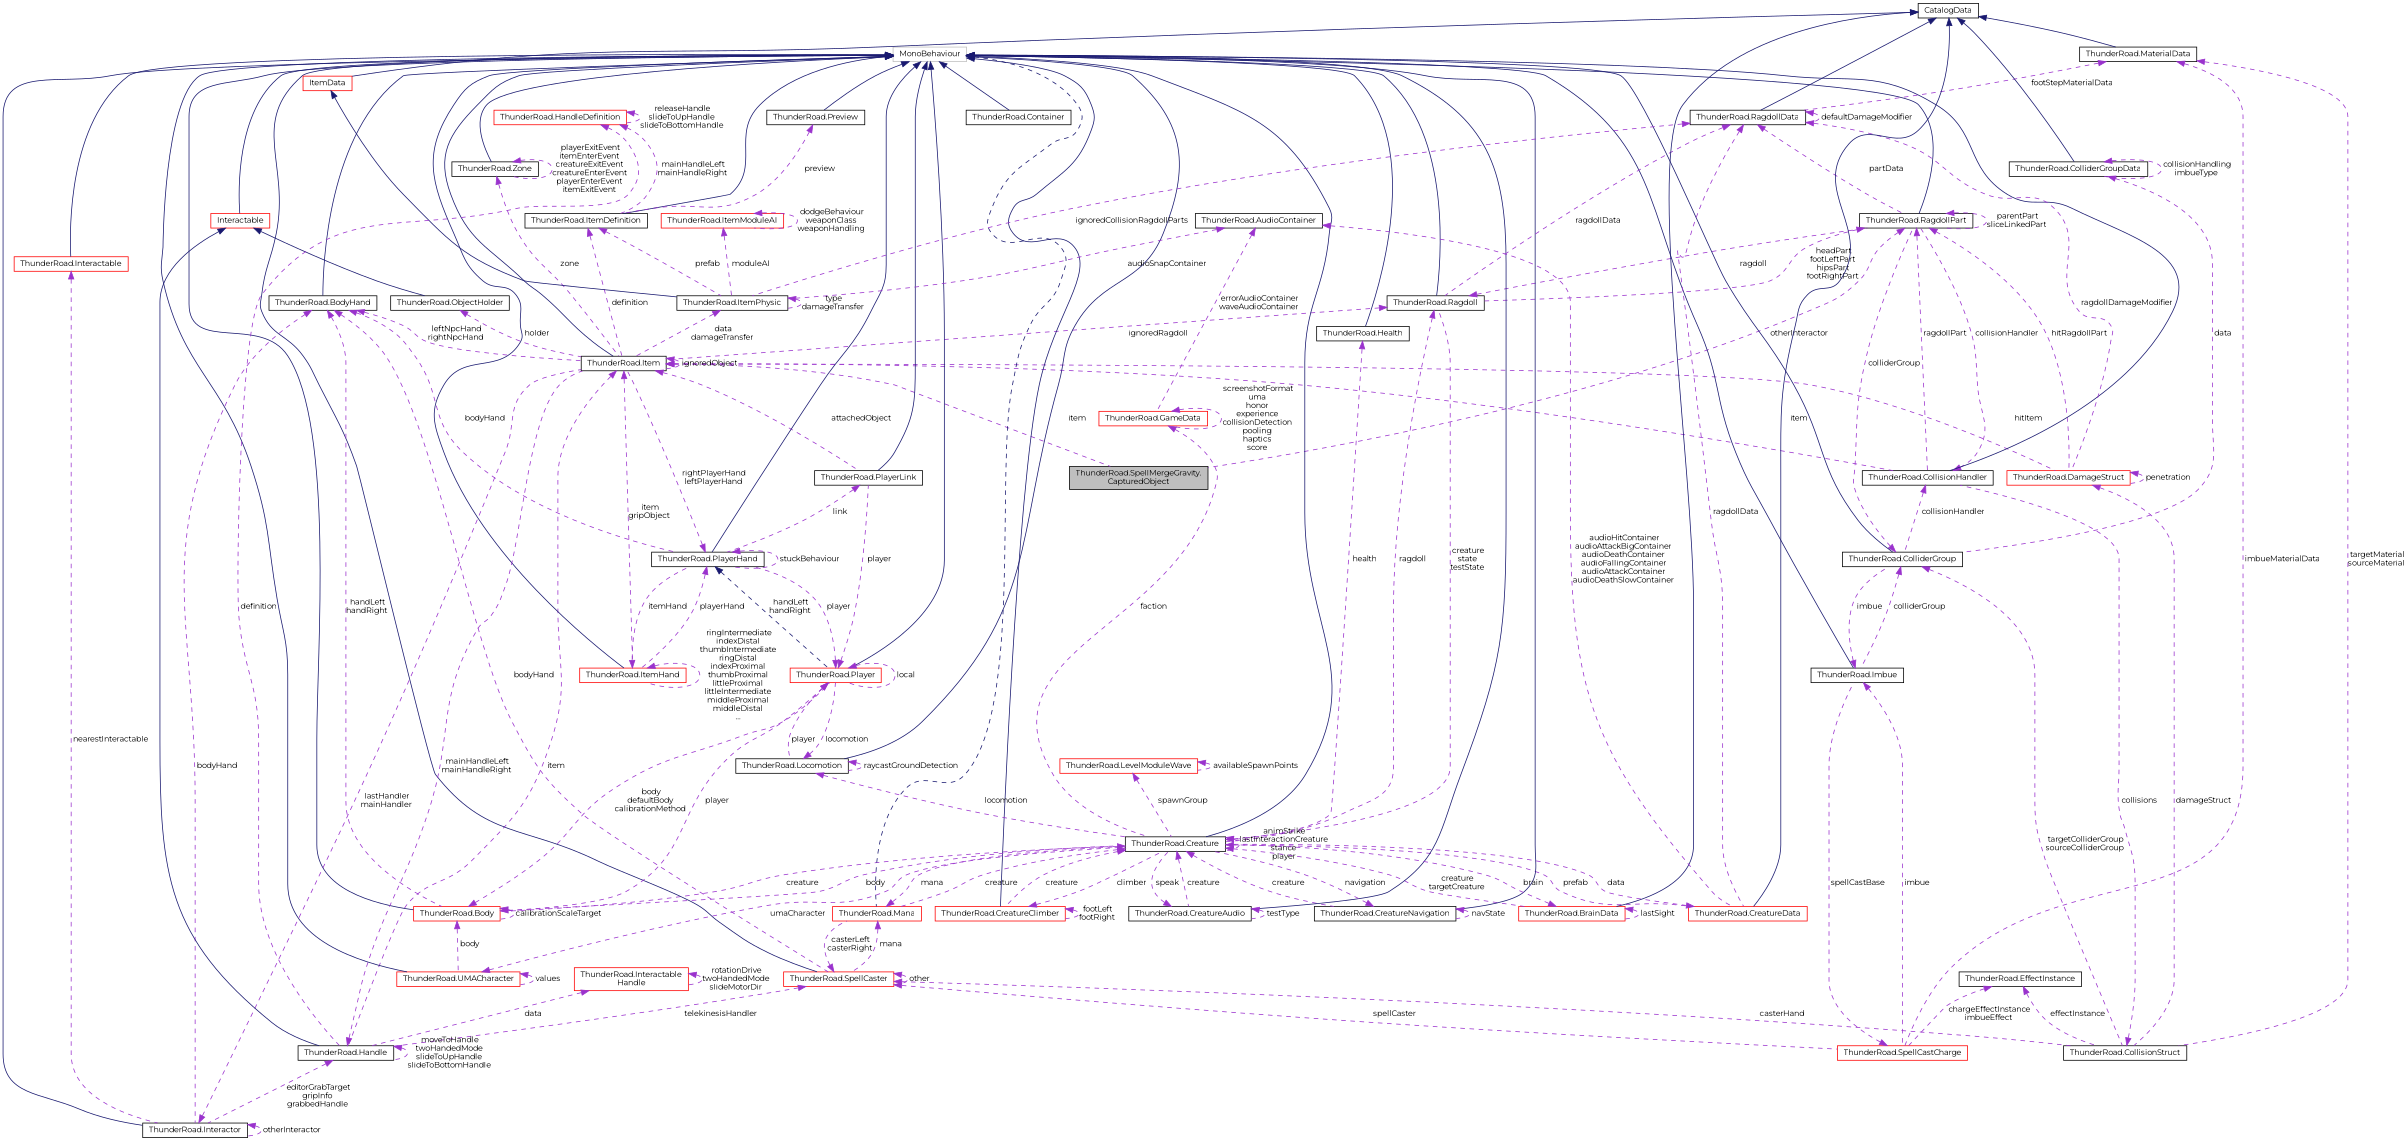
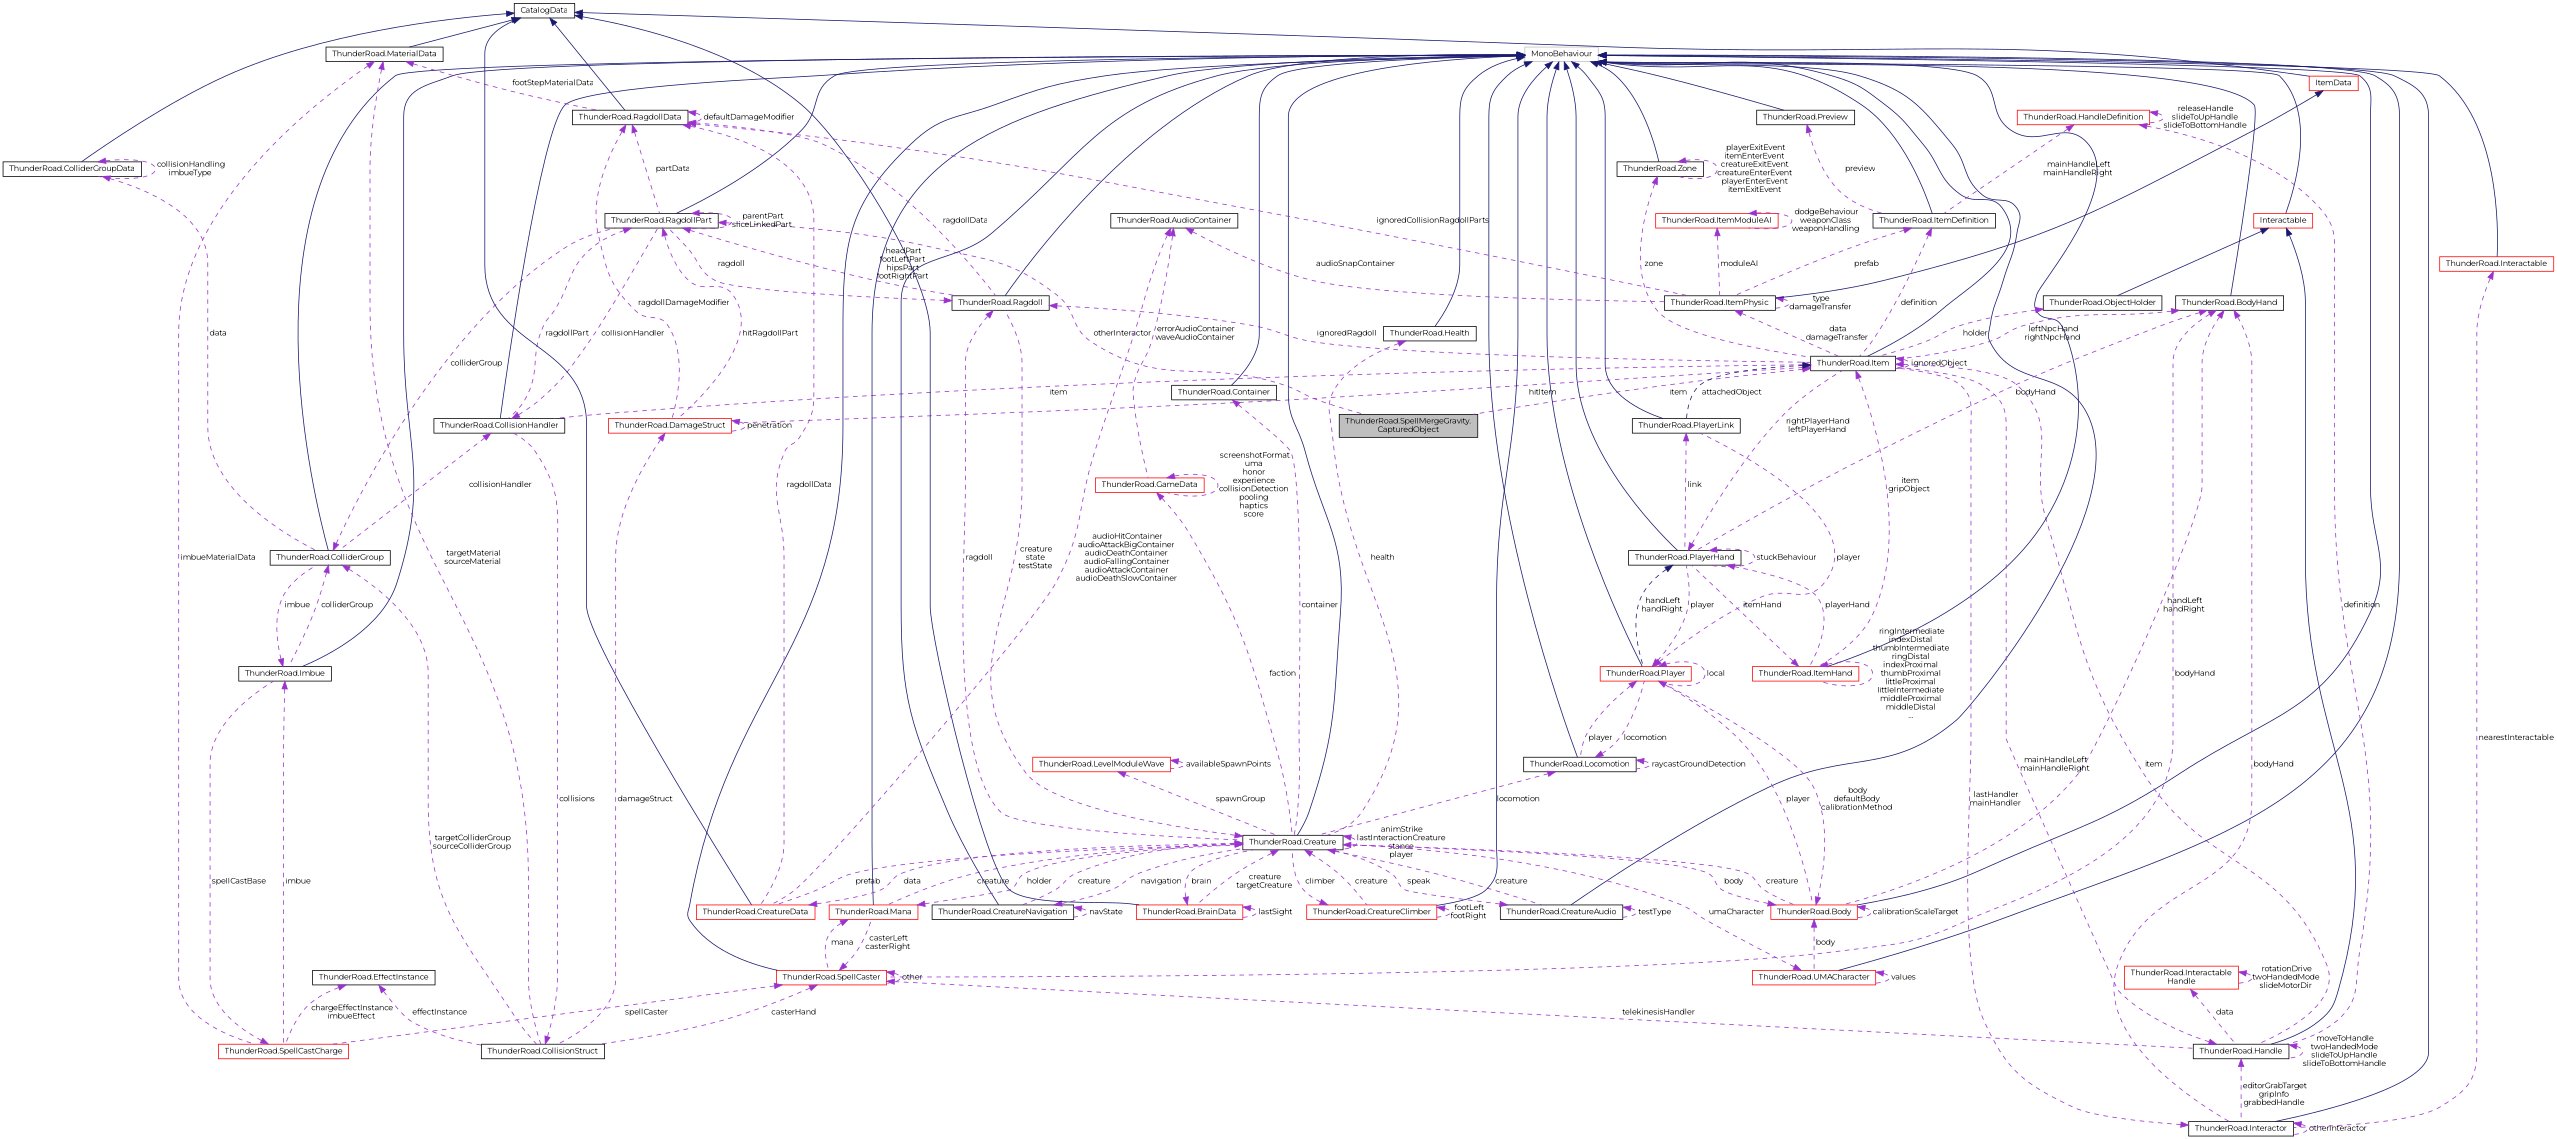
(764, 415) -> (1699, 386)
(1008, 418) -> (882, 262)
none -> (1300, 608)
(931, 883) -> (1038, 882)
